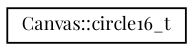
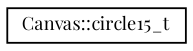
(97, 26) -> (97, 26)
